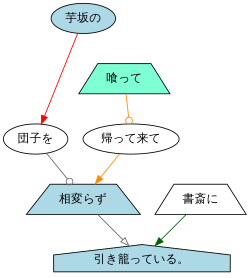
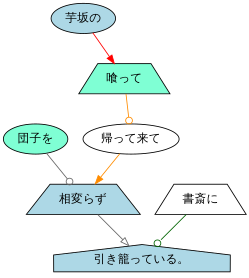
(61, 75) -> (101, 45)
(36, 139) -> (36, 139)
(174, 227) -> (174, 227)
